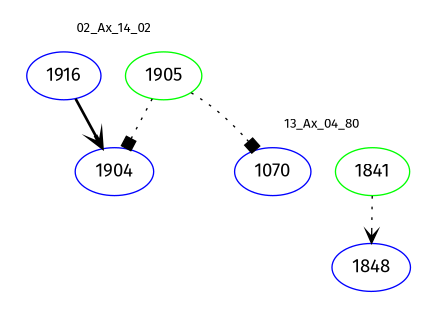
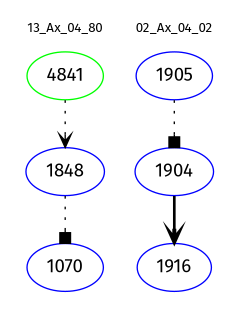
(114, 29) -> (174, 29)
(164, 76) -> (174, 76)
(86, 118) -> (174, 213)
(233, 125) -> (65, 213)
(373, 172) -> (65, 76)
